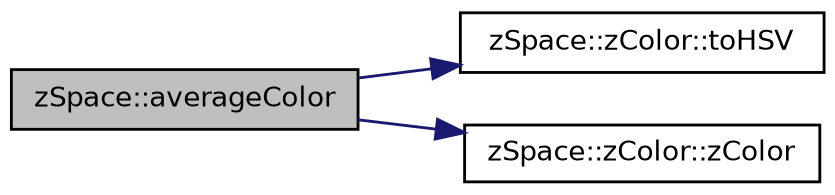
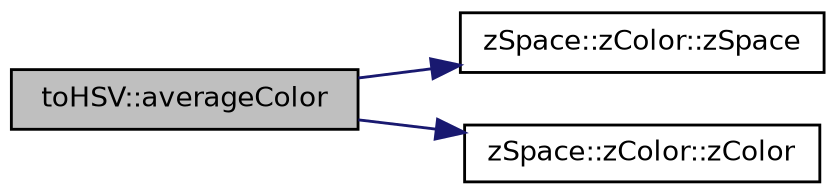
(642, 43) -> (642, 43)
(185, 99) -> (185, 99)
